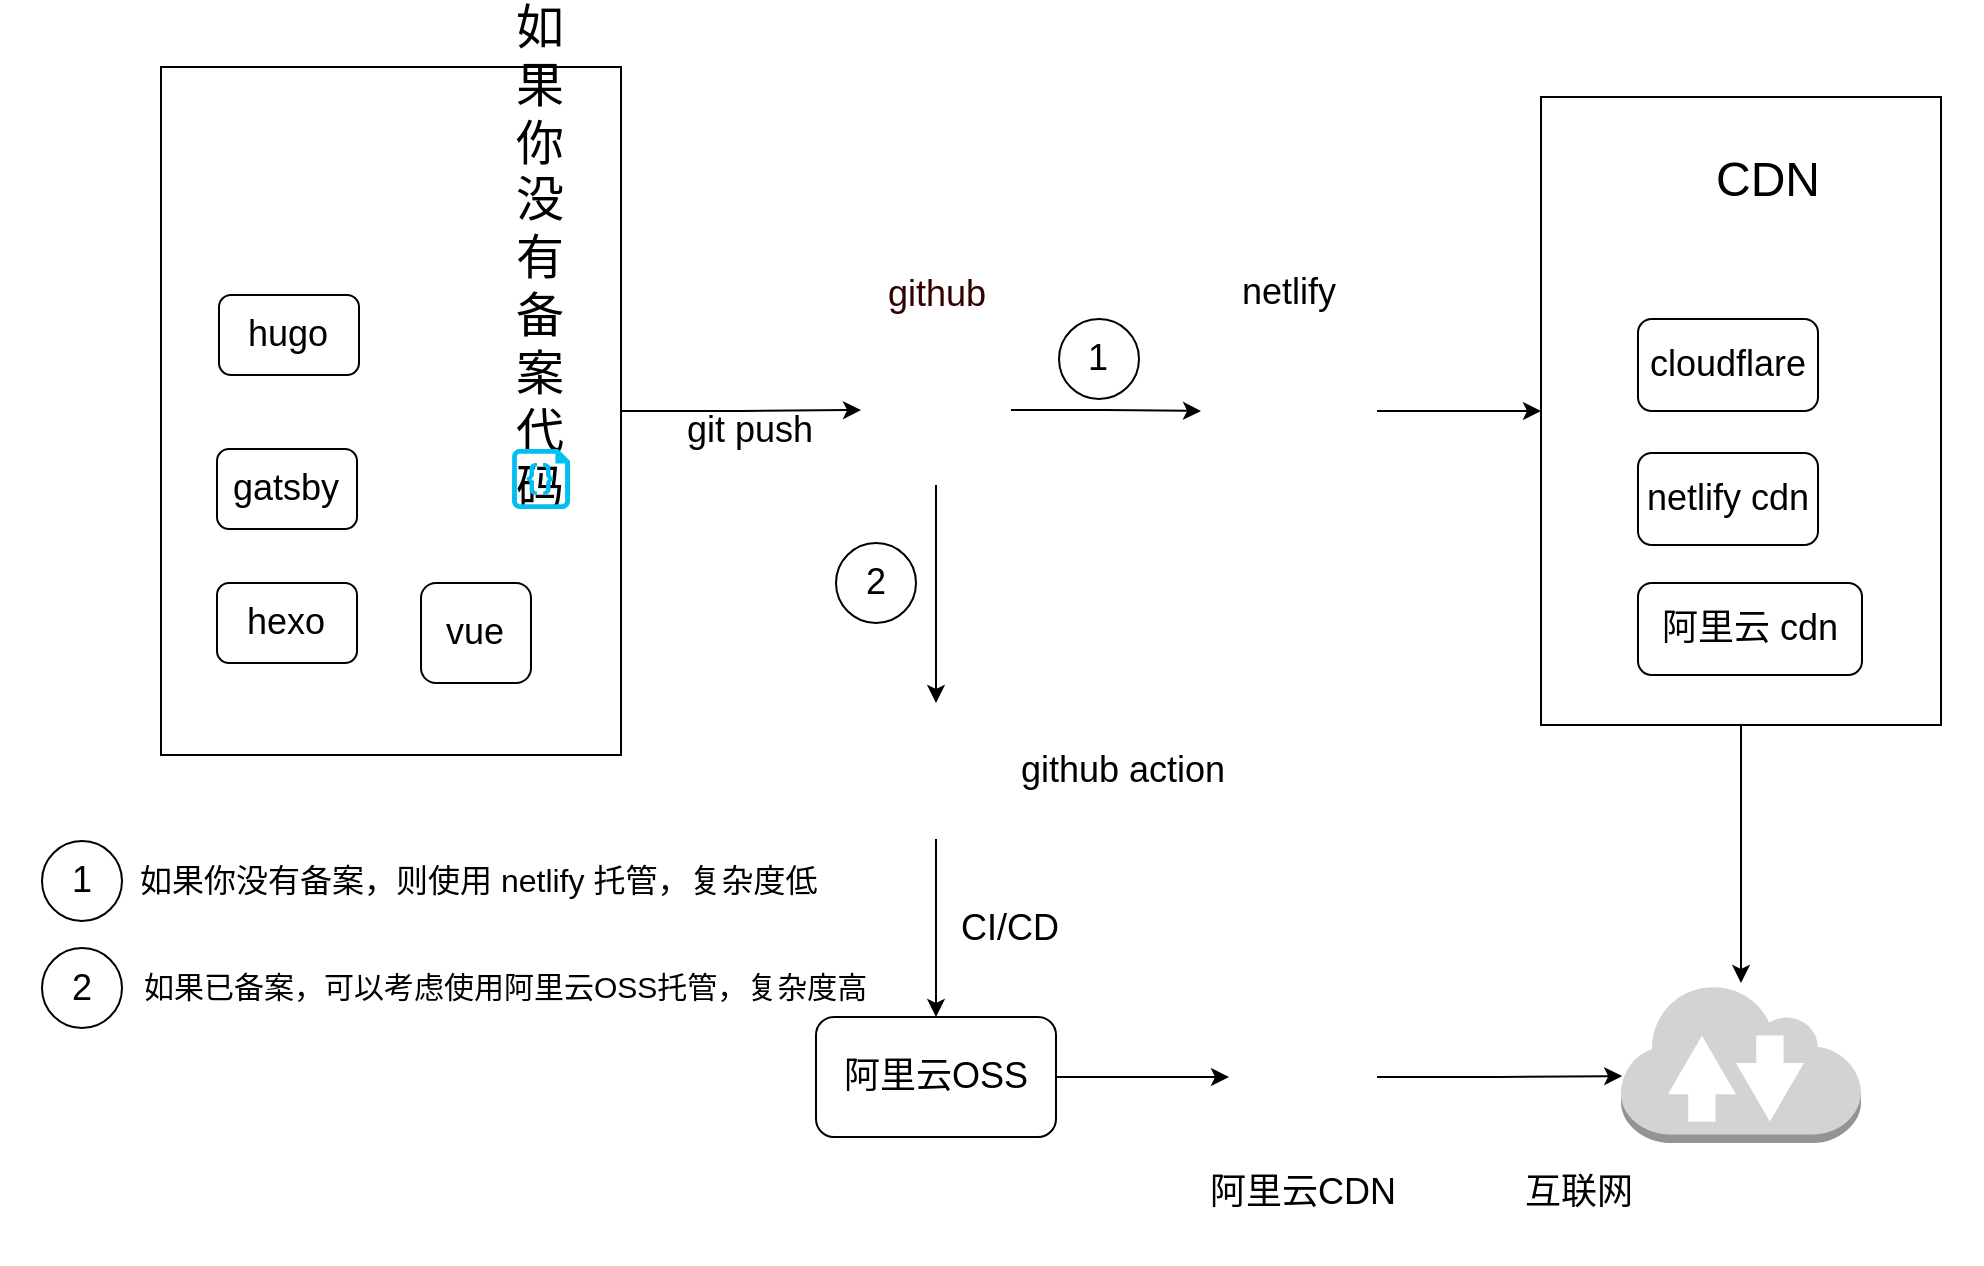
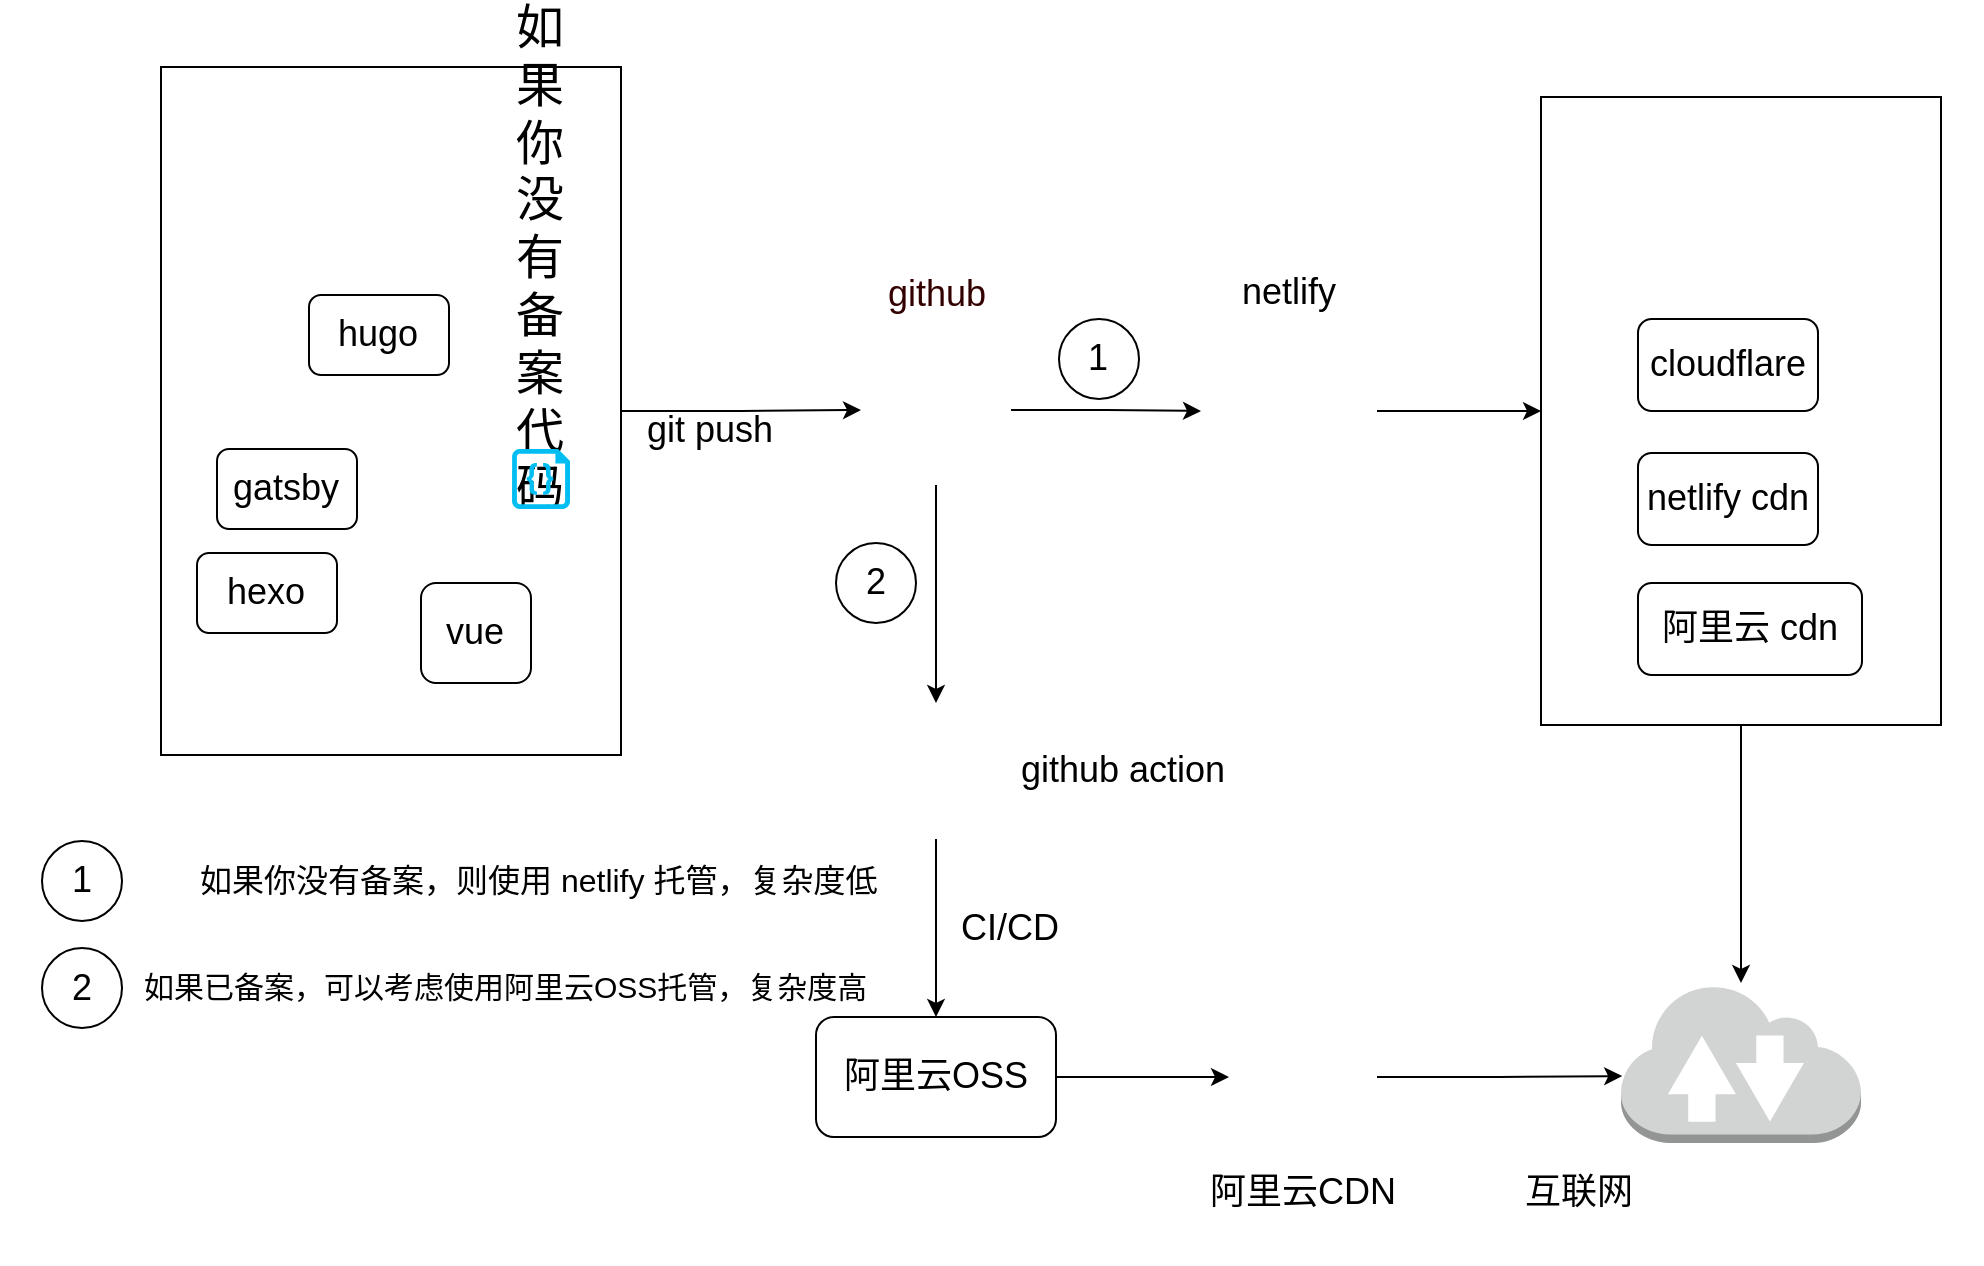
(1769, 180) -> none
(289, 335) -> (379, 335)
(751, 431) -> (711, 431)
(287, 623) -> (267, 593)
(486, 881) -> (546, 881)
